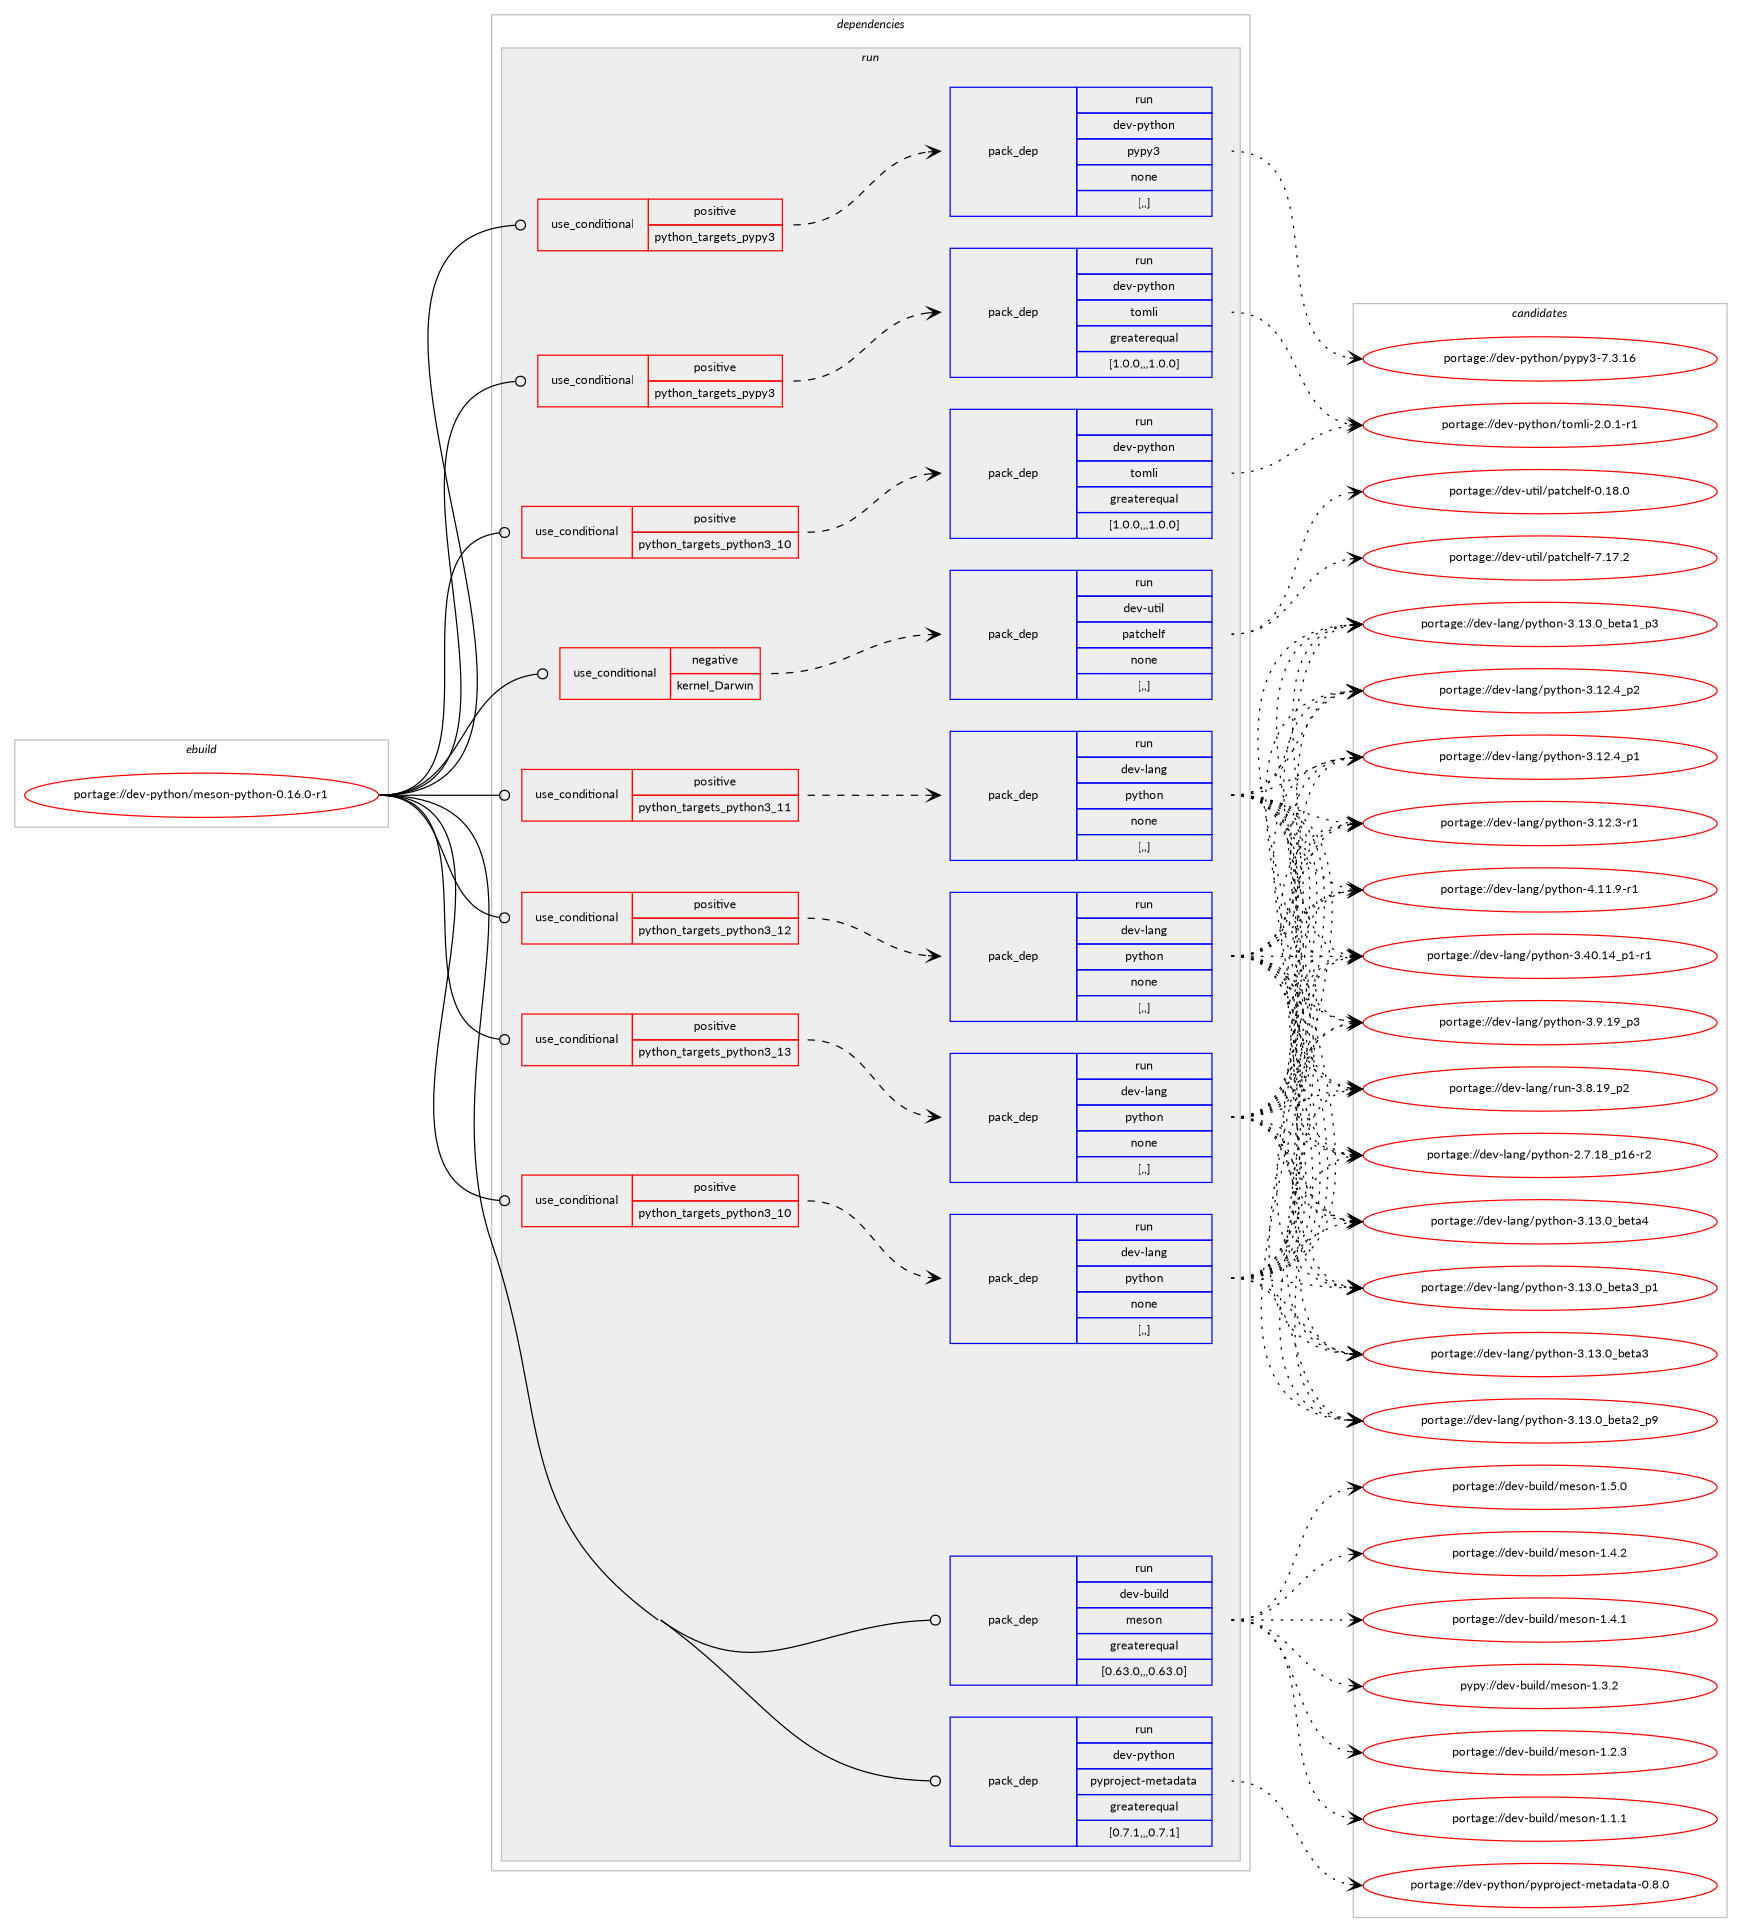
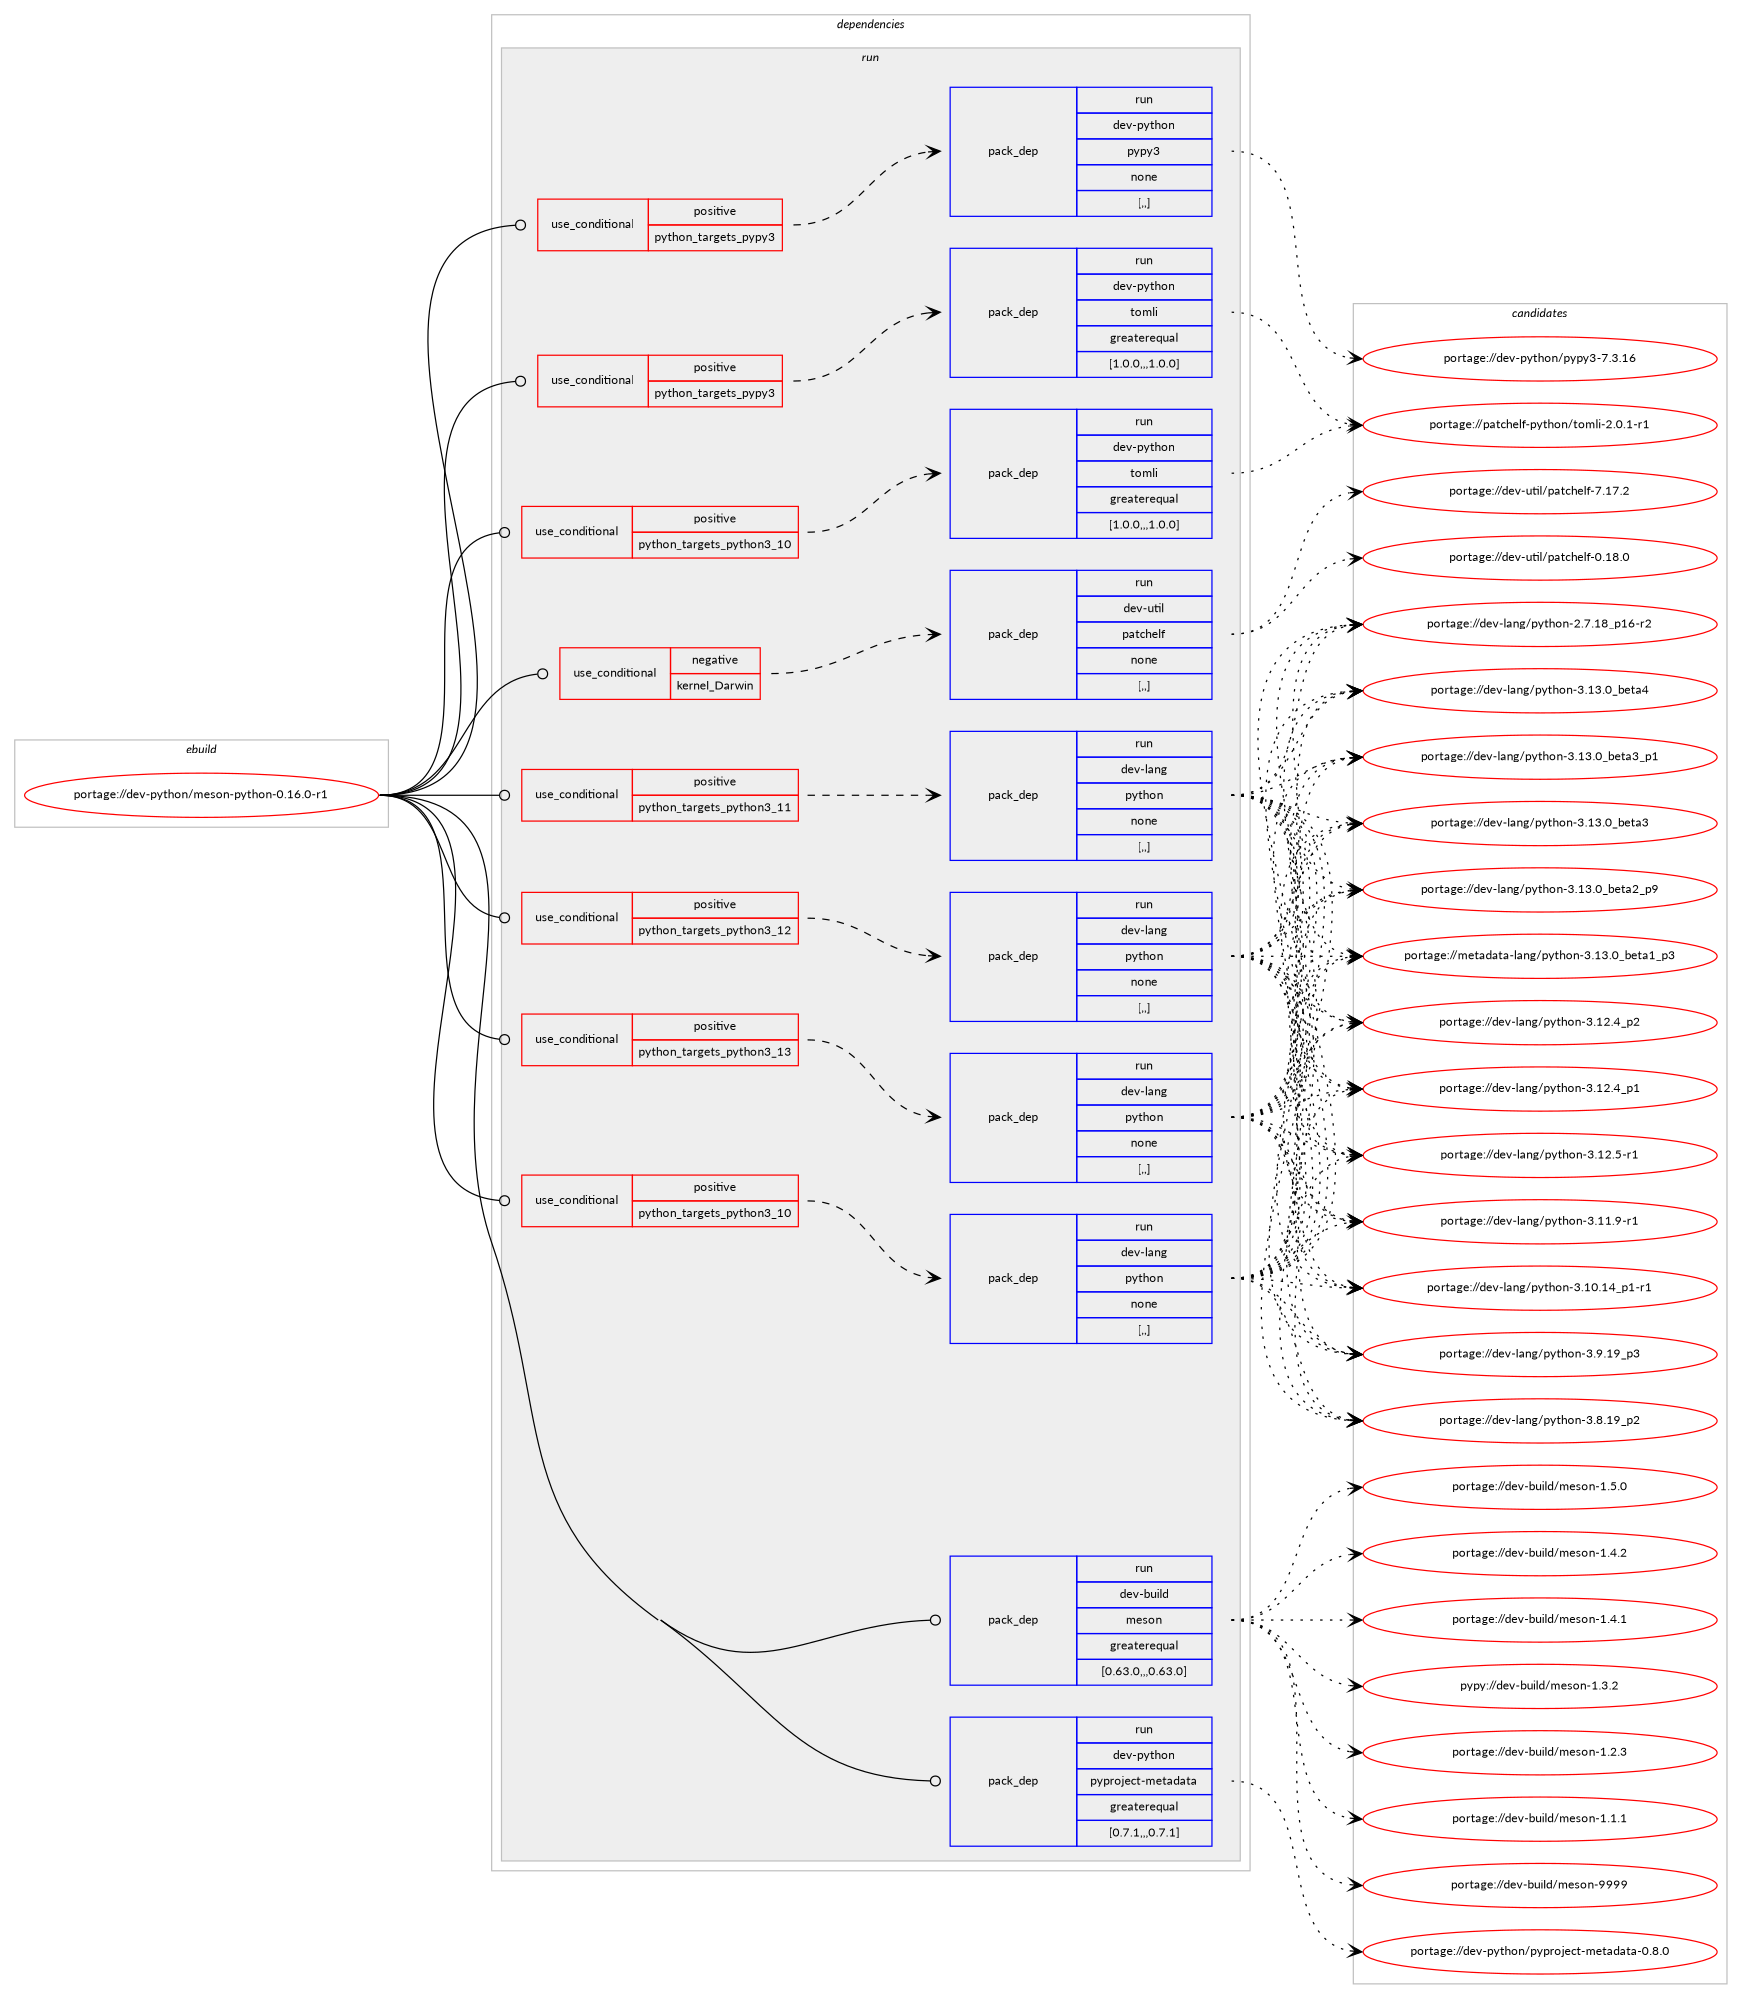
(1540, 425) -> (1540, 425)
(1540, 624) -> (1540, 956)
(1540, 824) -> (1540, 1155)
(1540, 890) -> (1540, 1222)
(1540, 956) -> (1540, 1288)
(1540, 1089) -> (1540, 1421)
none -> (1540, 1886)
